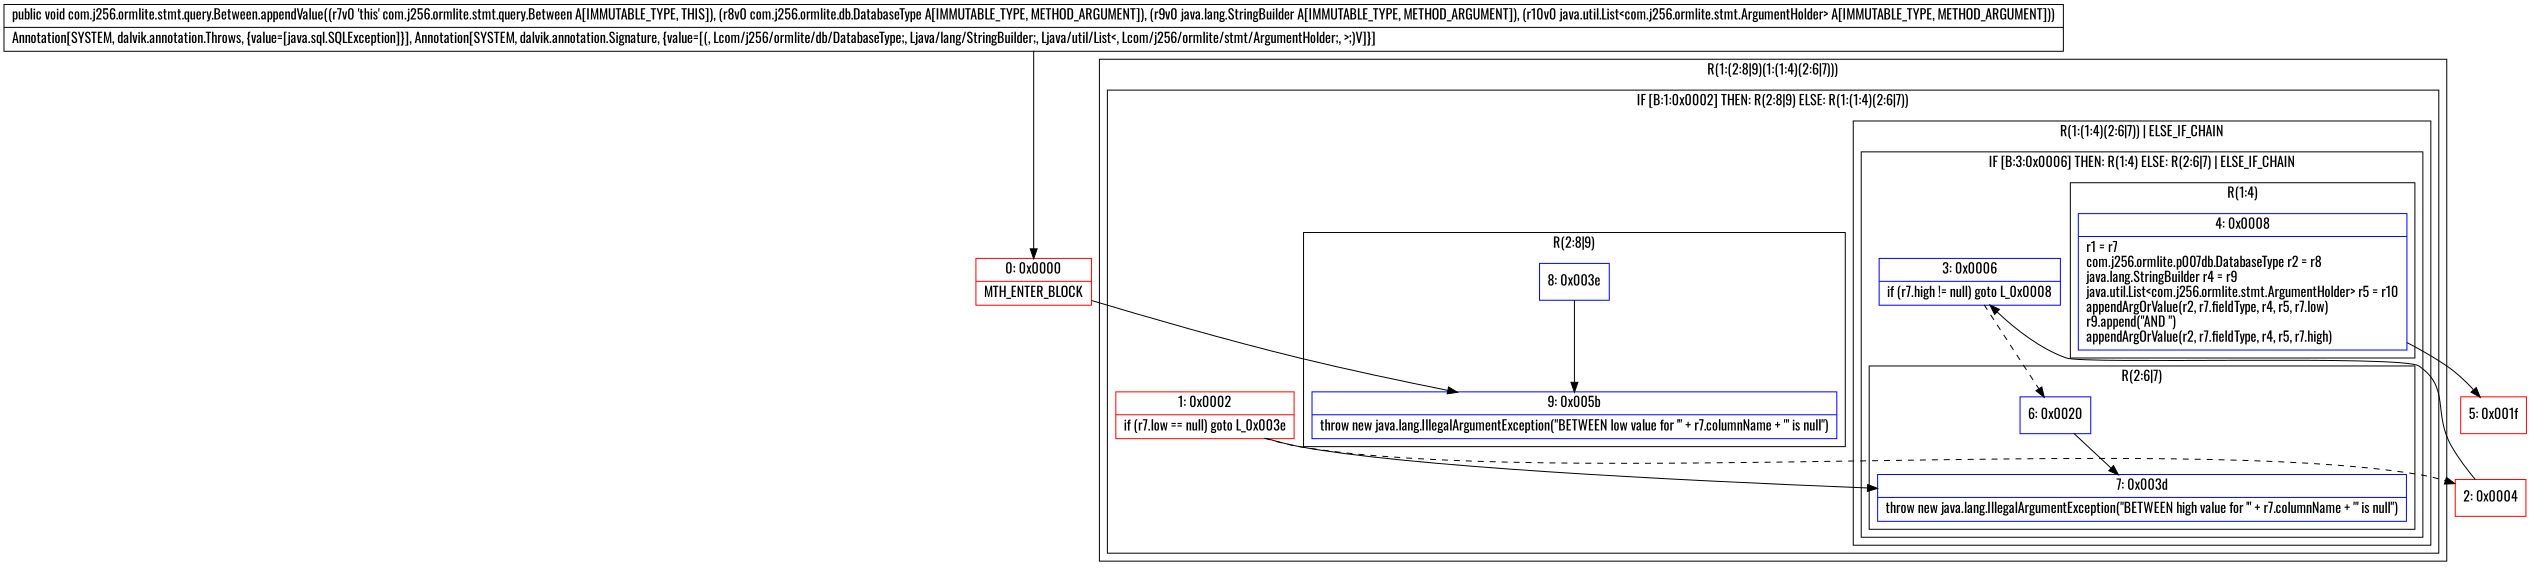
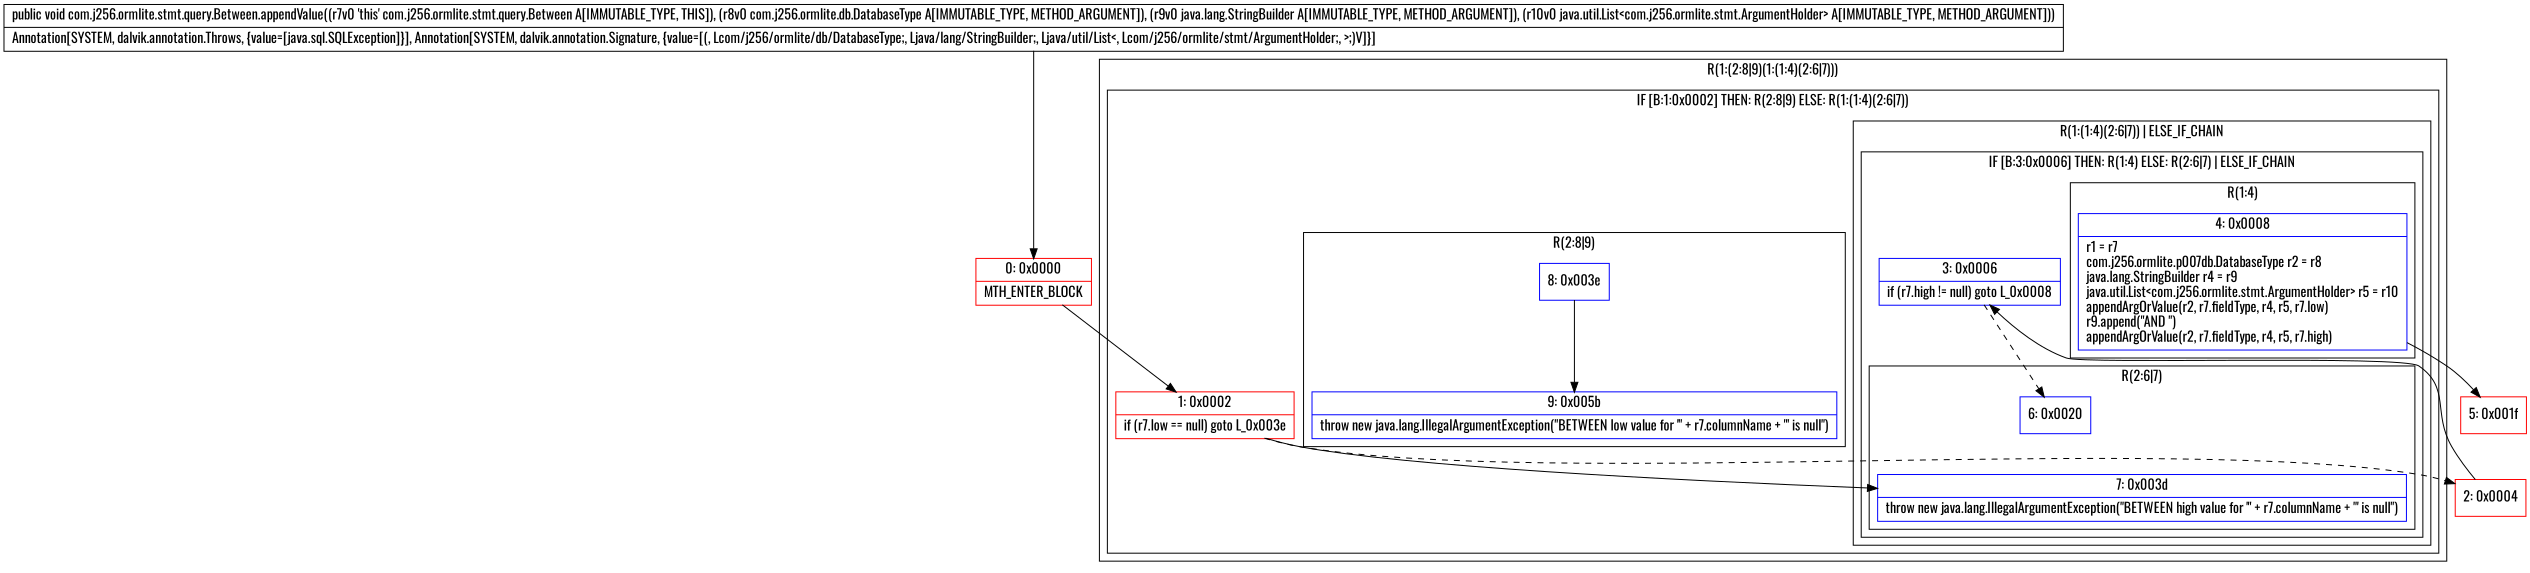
(1268, 350) -> (1115, 345)
(2092, 451) -> none
